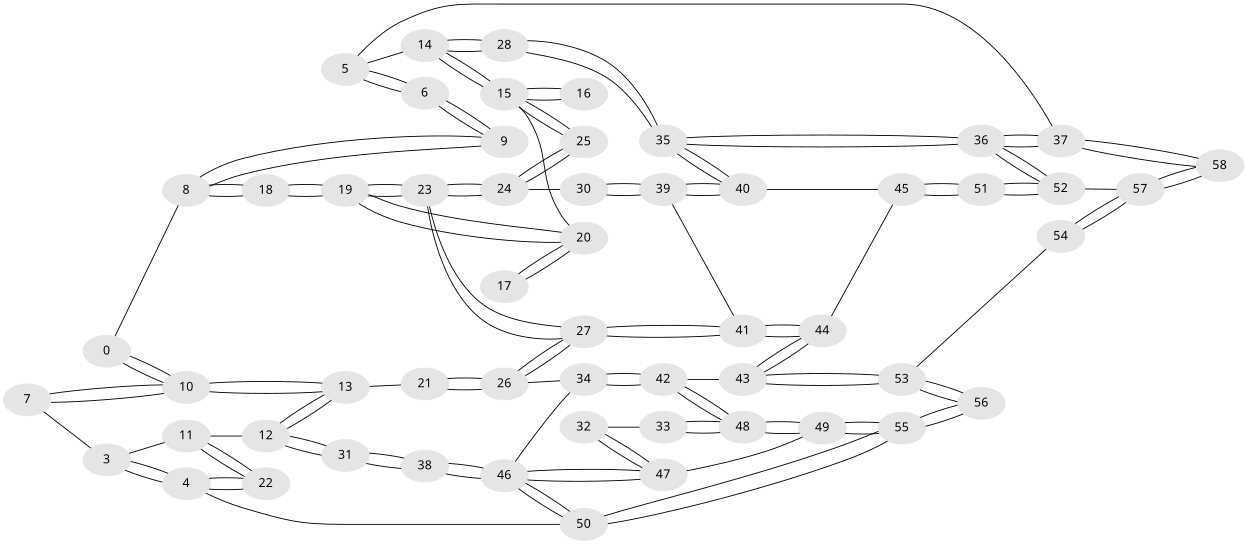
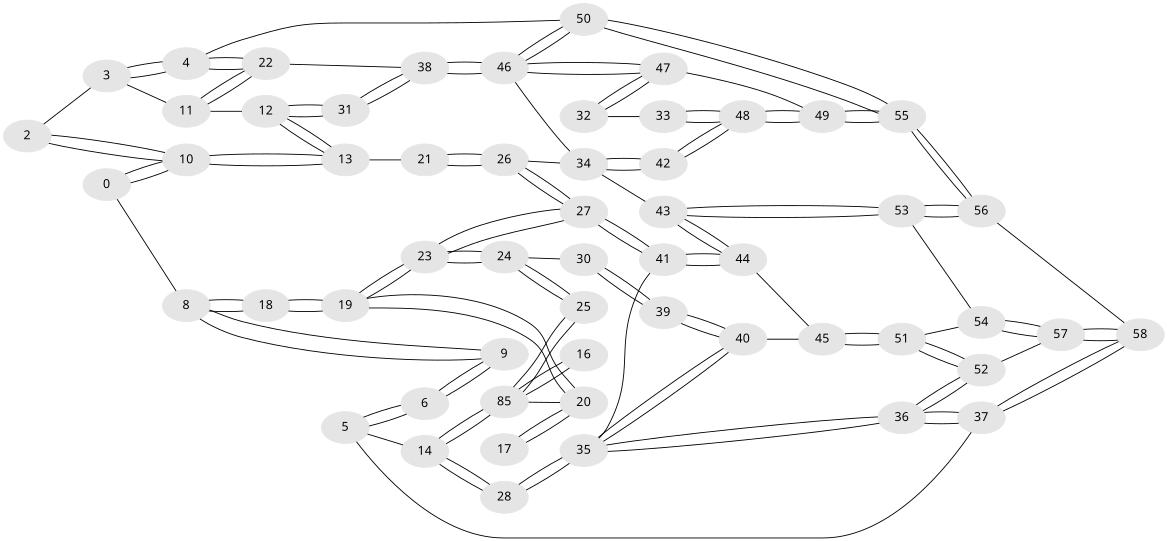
none -> (345, 66)
(504, 94) -> (504, 402)
(703, 260) -> (625, 356)
none -> (1061, 273)
none -> (942, 331)
(703, 379) -> (624, 188)
(27, 400) -> (27, 136)
